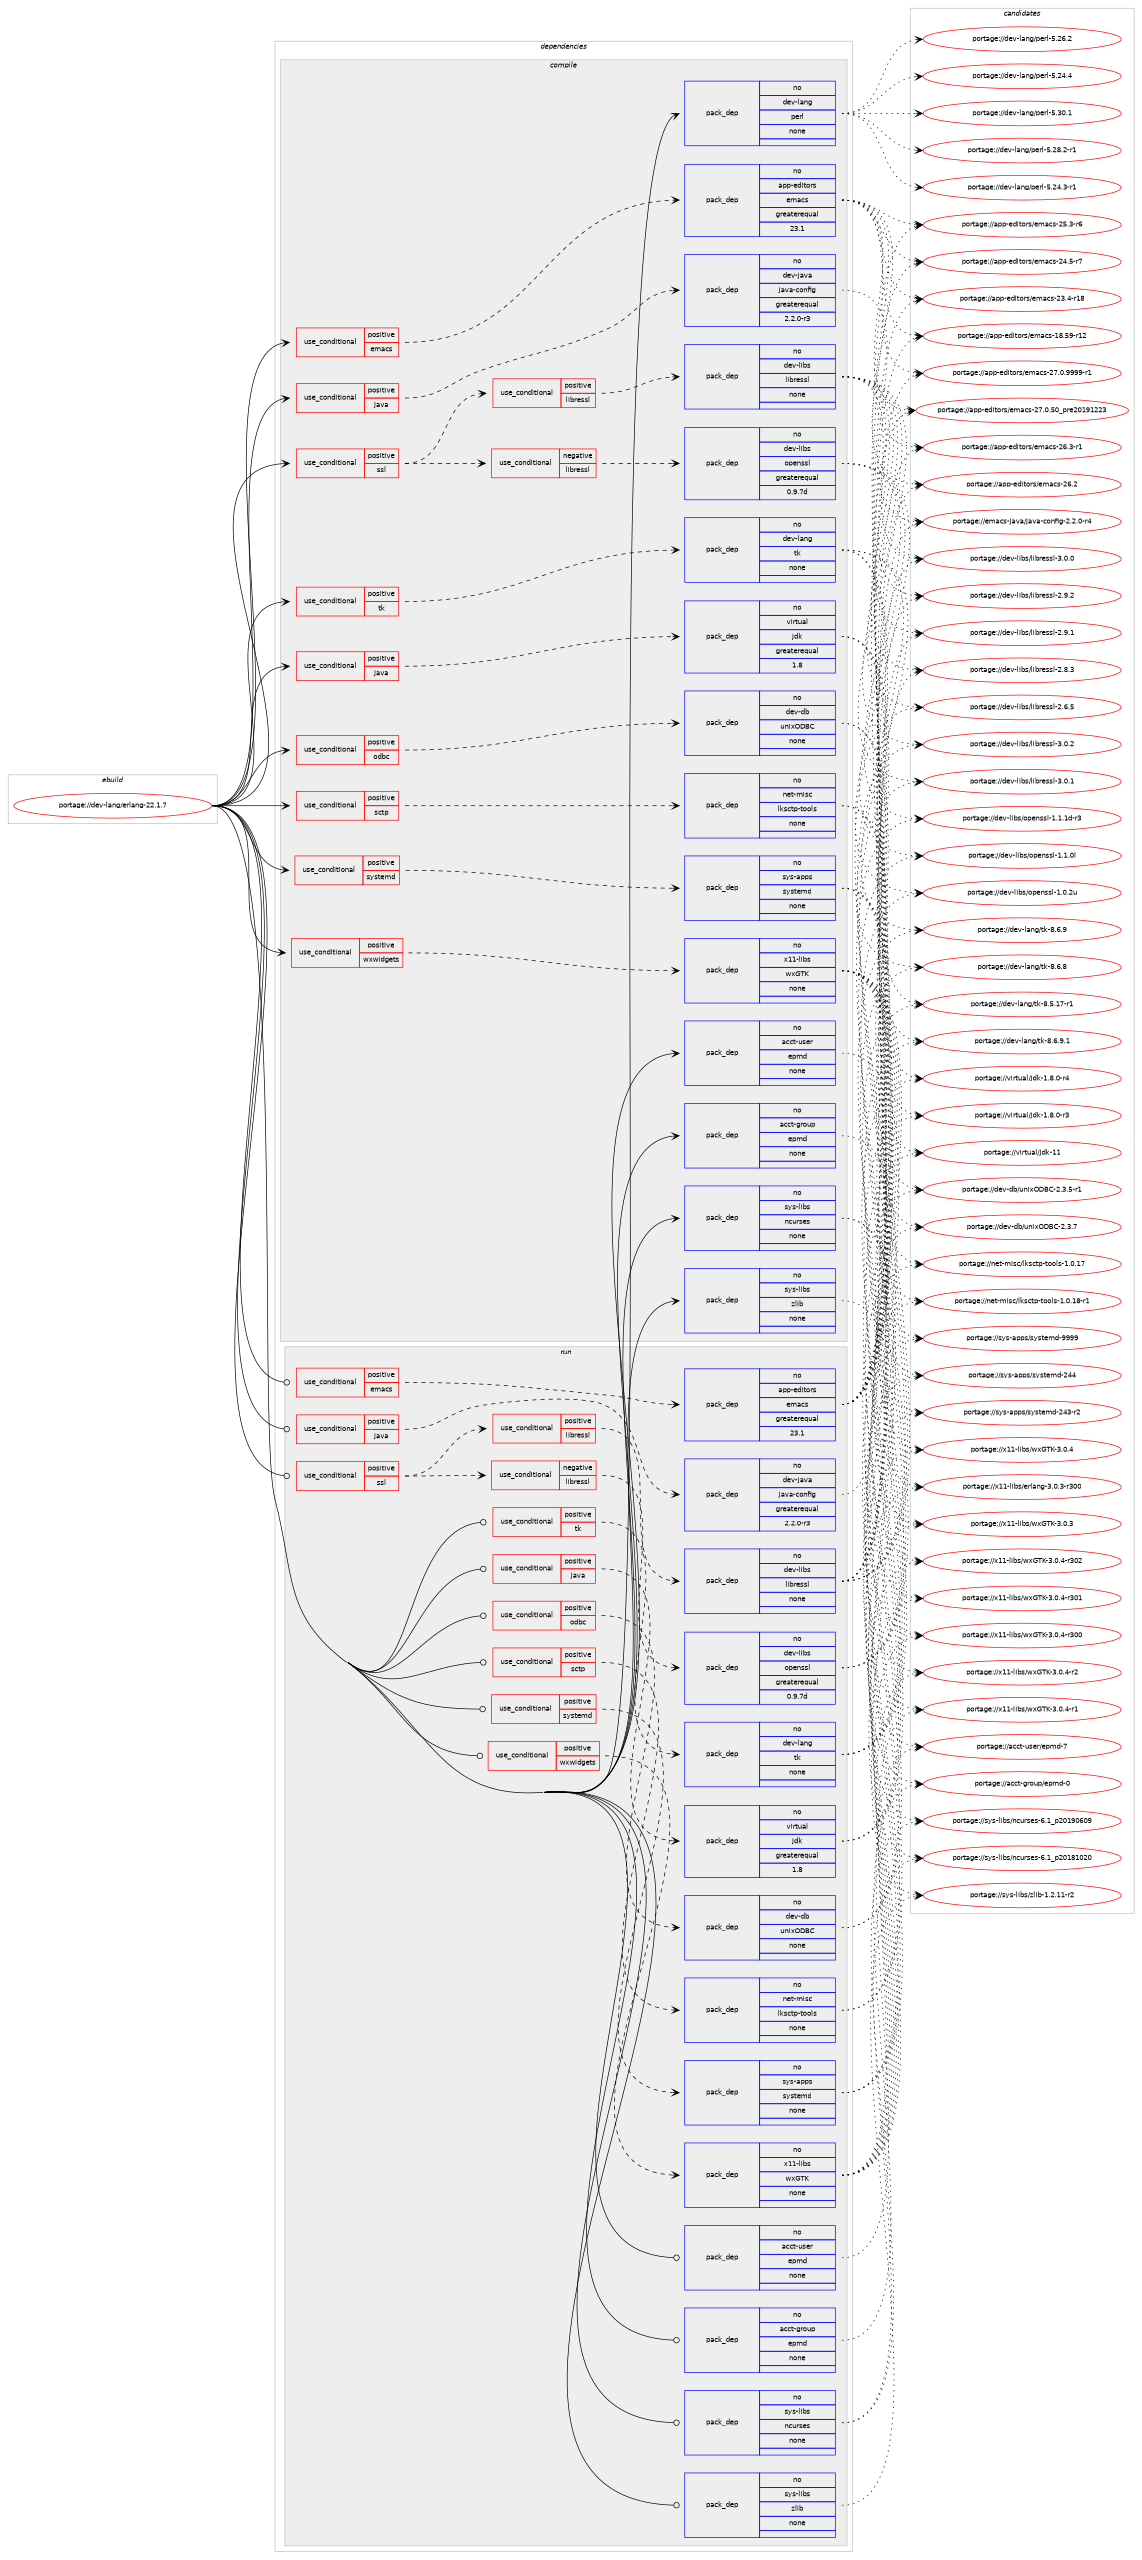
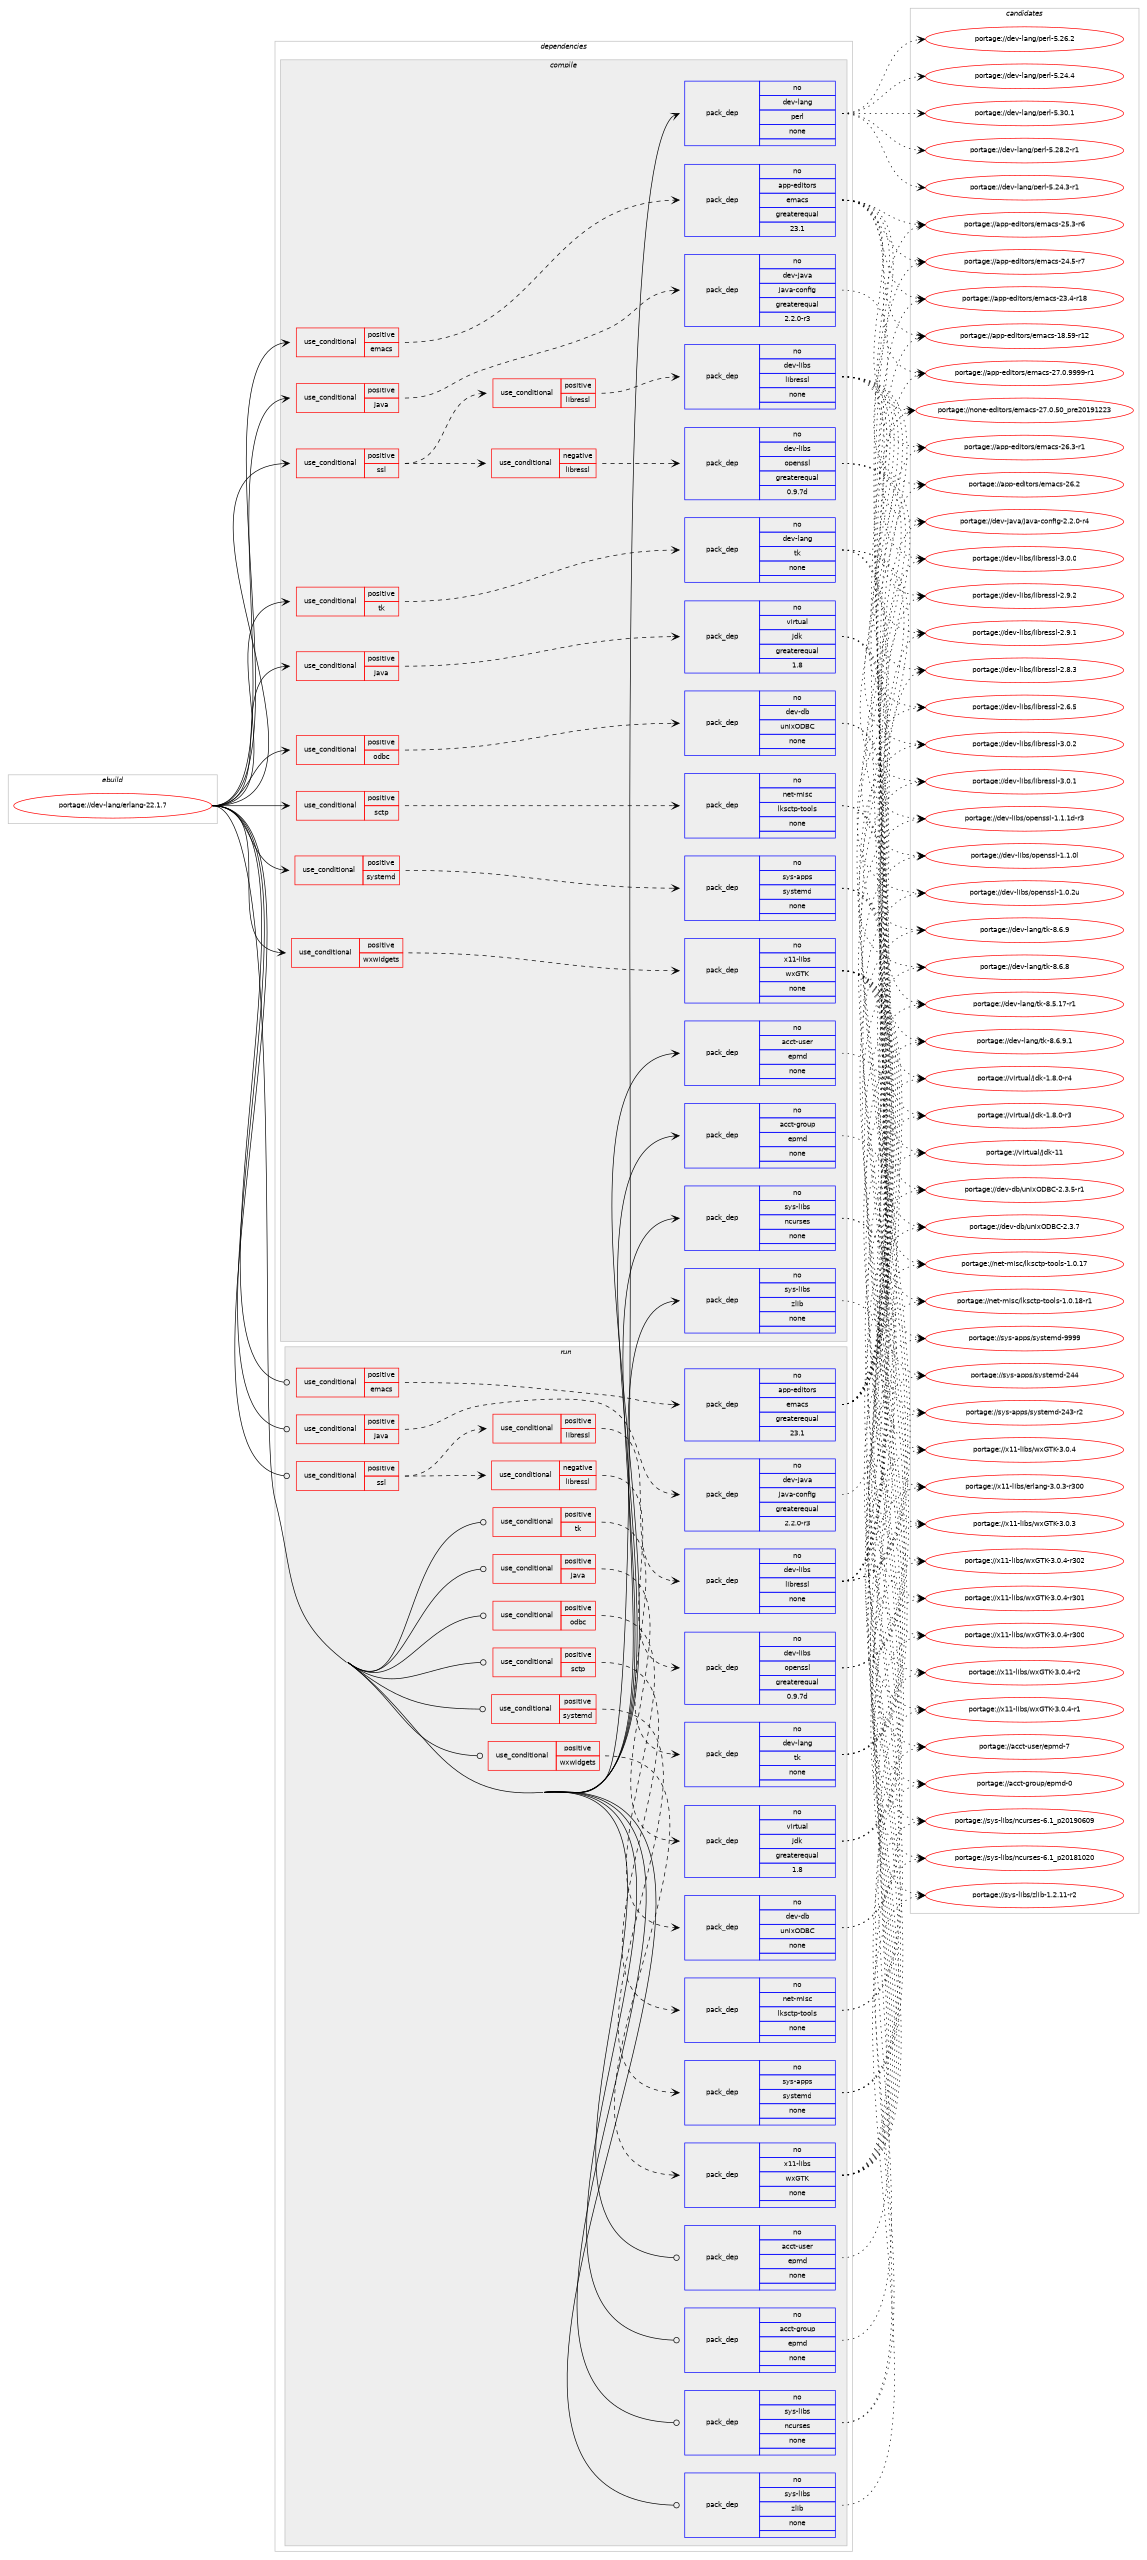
(1022, 410) -> (1025, 410)
(1022, 522) -> (1025, 522)
